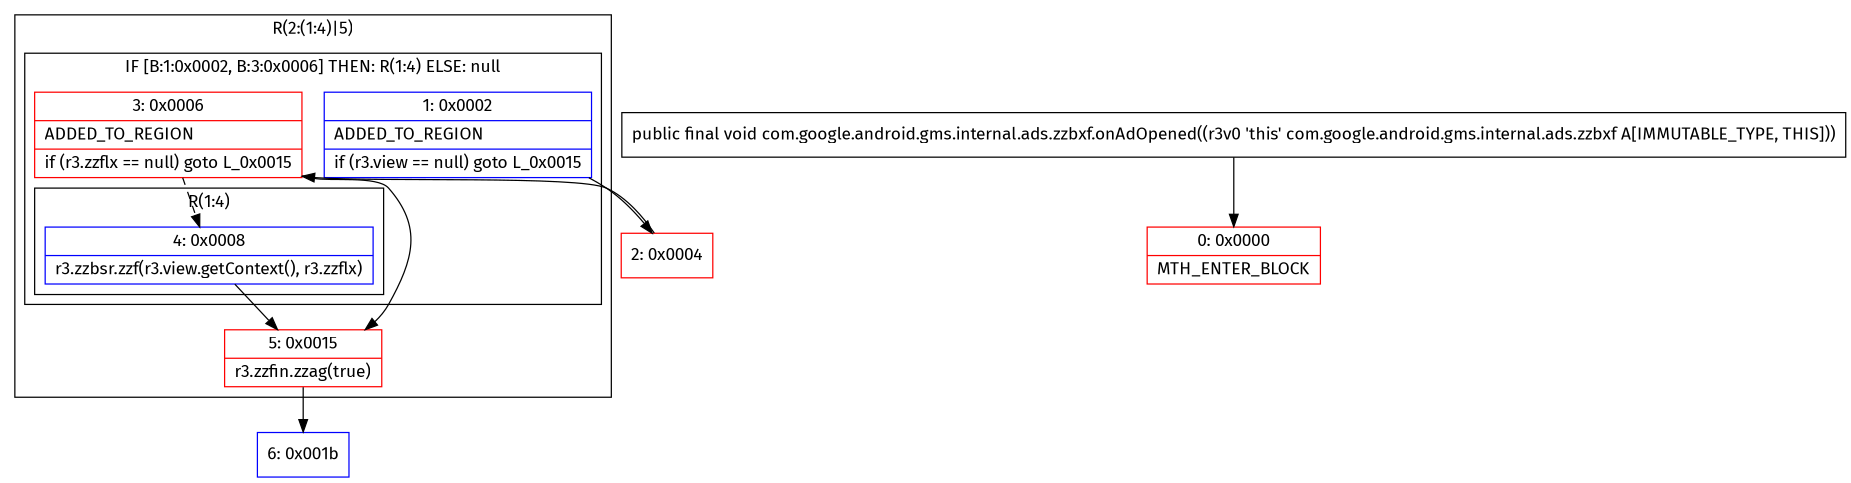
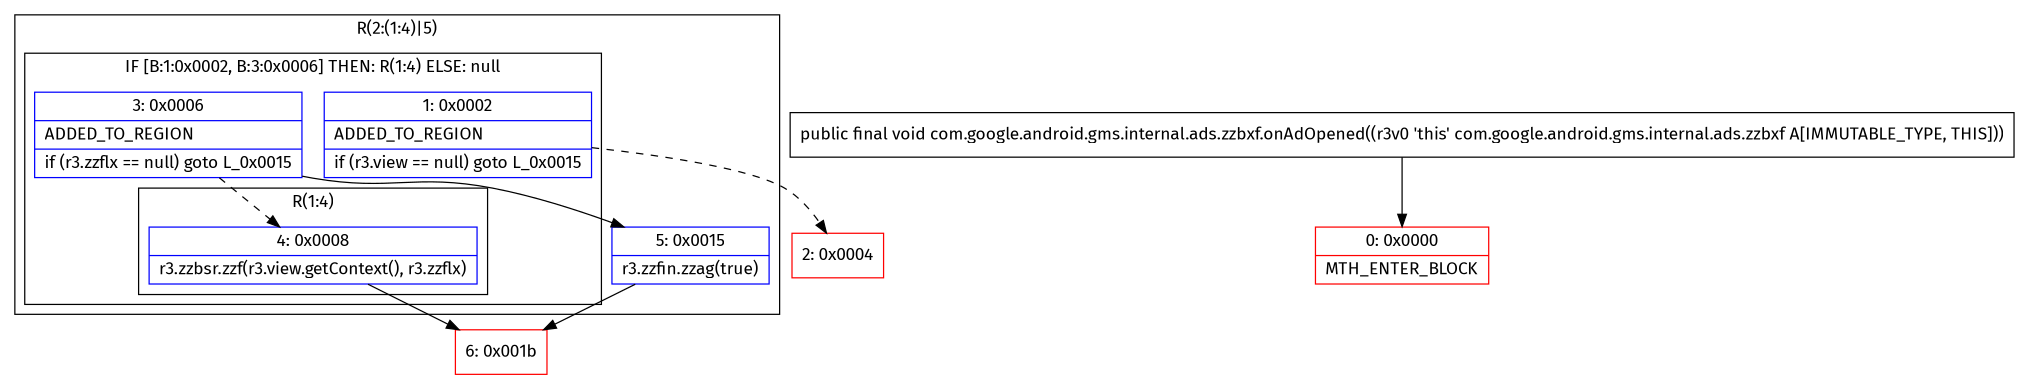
(168, 135) -> (168, 135)
(494, 180) -> none
(619, 198) -> (714, 166)
(252, 302) -> (408, 304)
(303, 358) -> (691, 256)
(303, 455) -> (501, 352)
